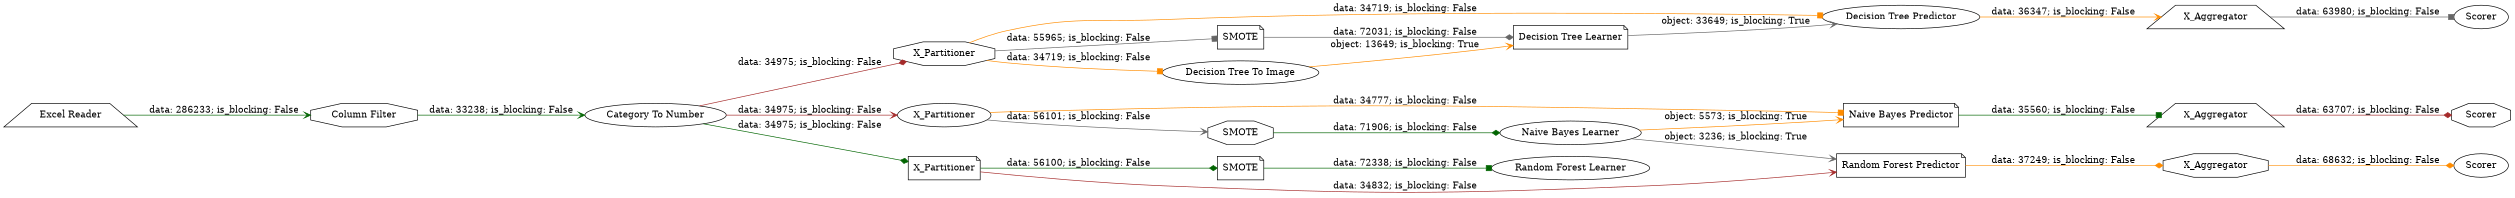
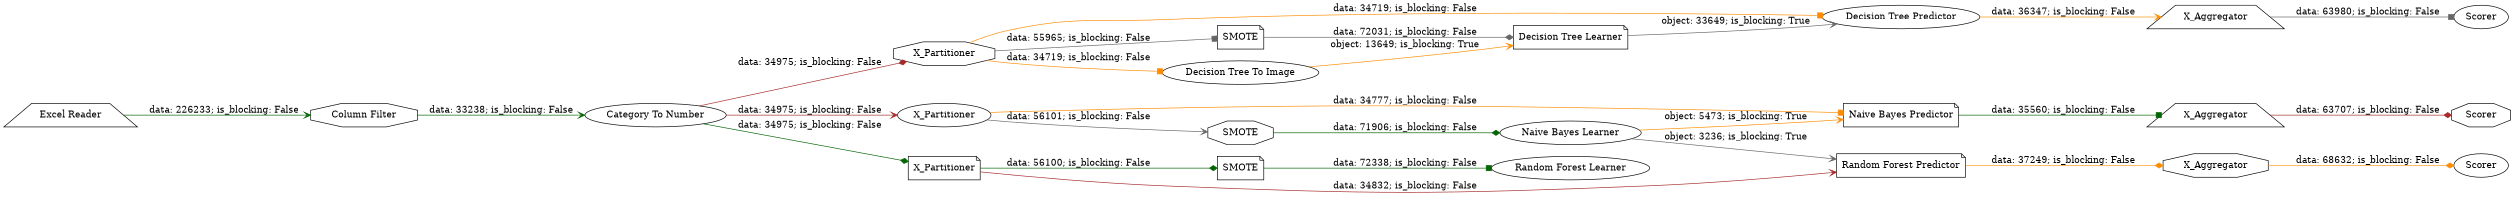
(224, 110) -> (224, 110)
(1736, 117) -> (1736, 117)
